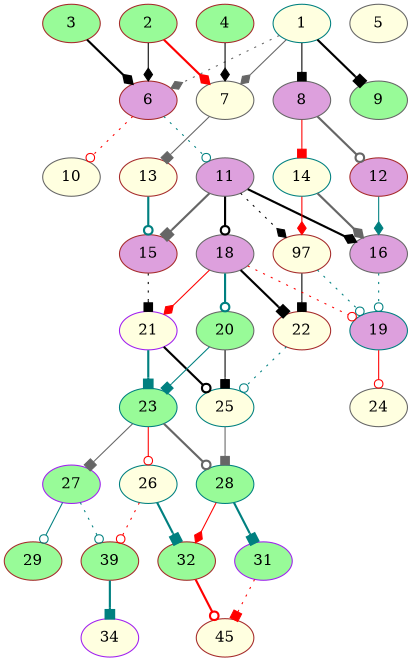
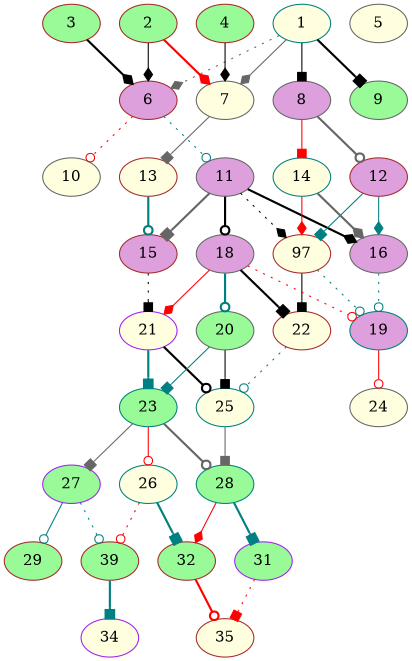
none -> (345, 211)
(225, 638) -> (225, 638)
